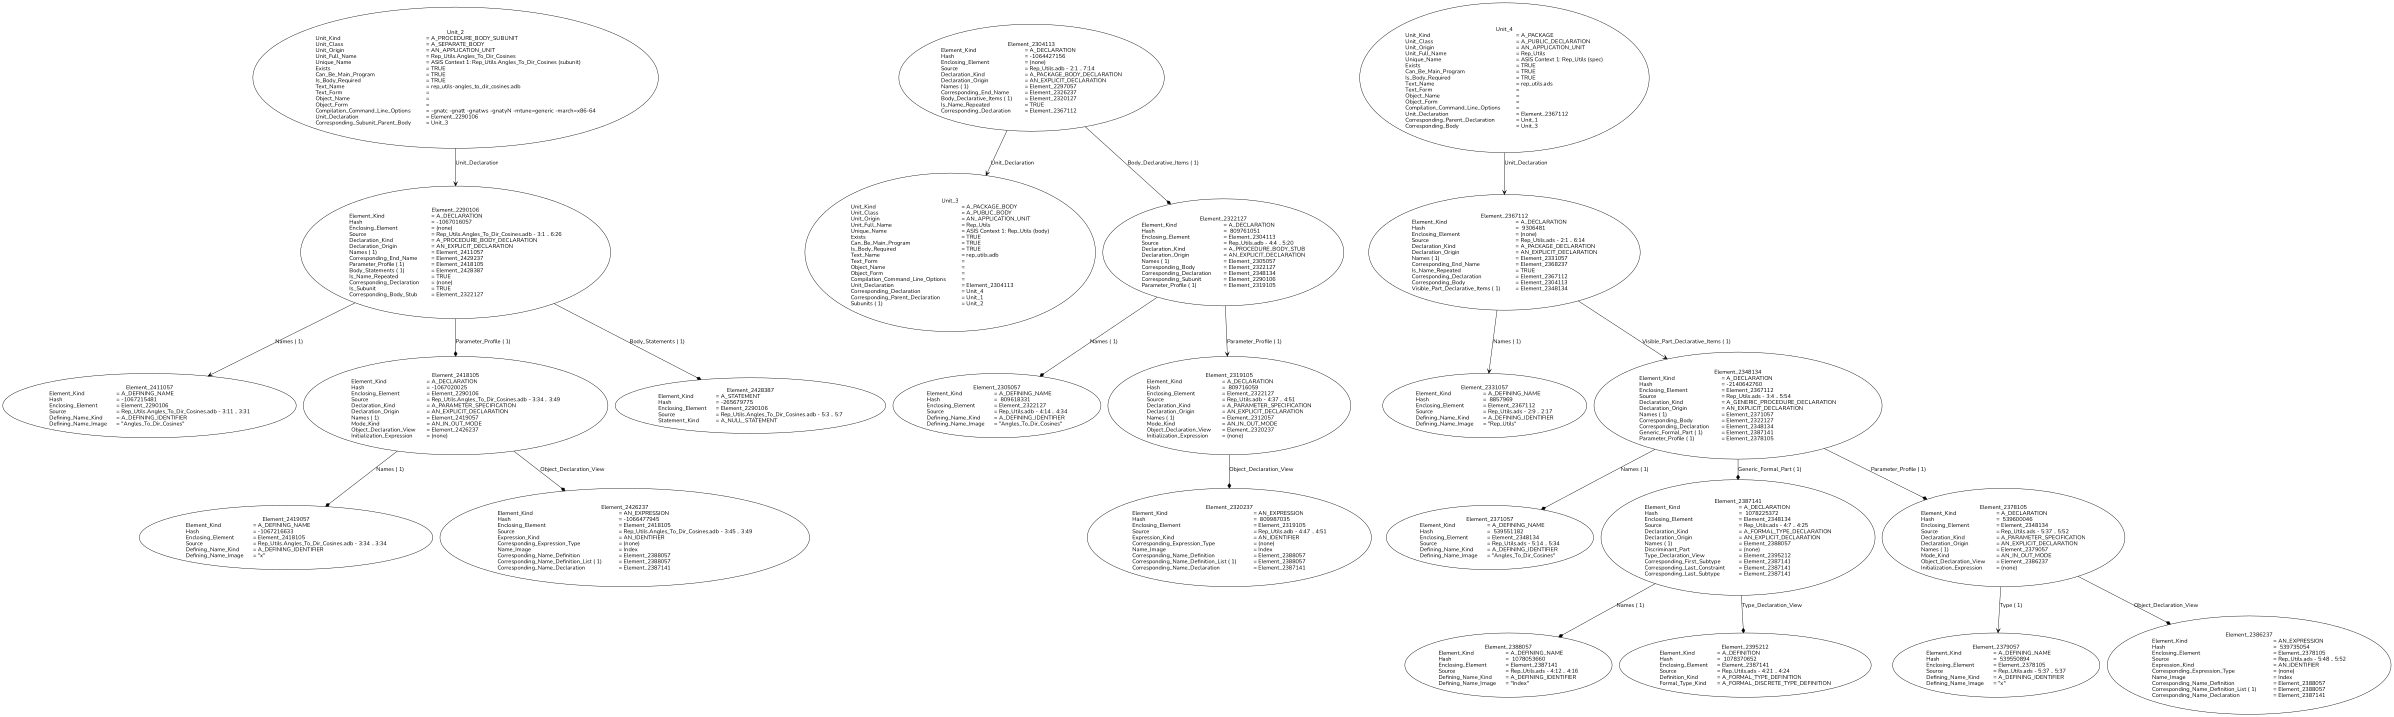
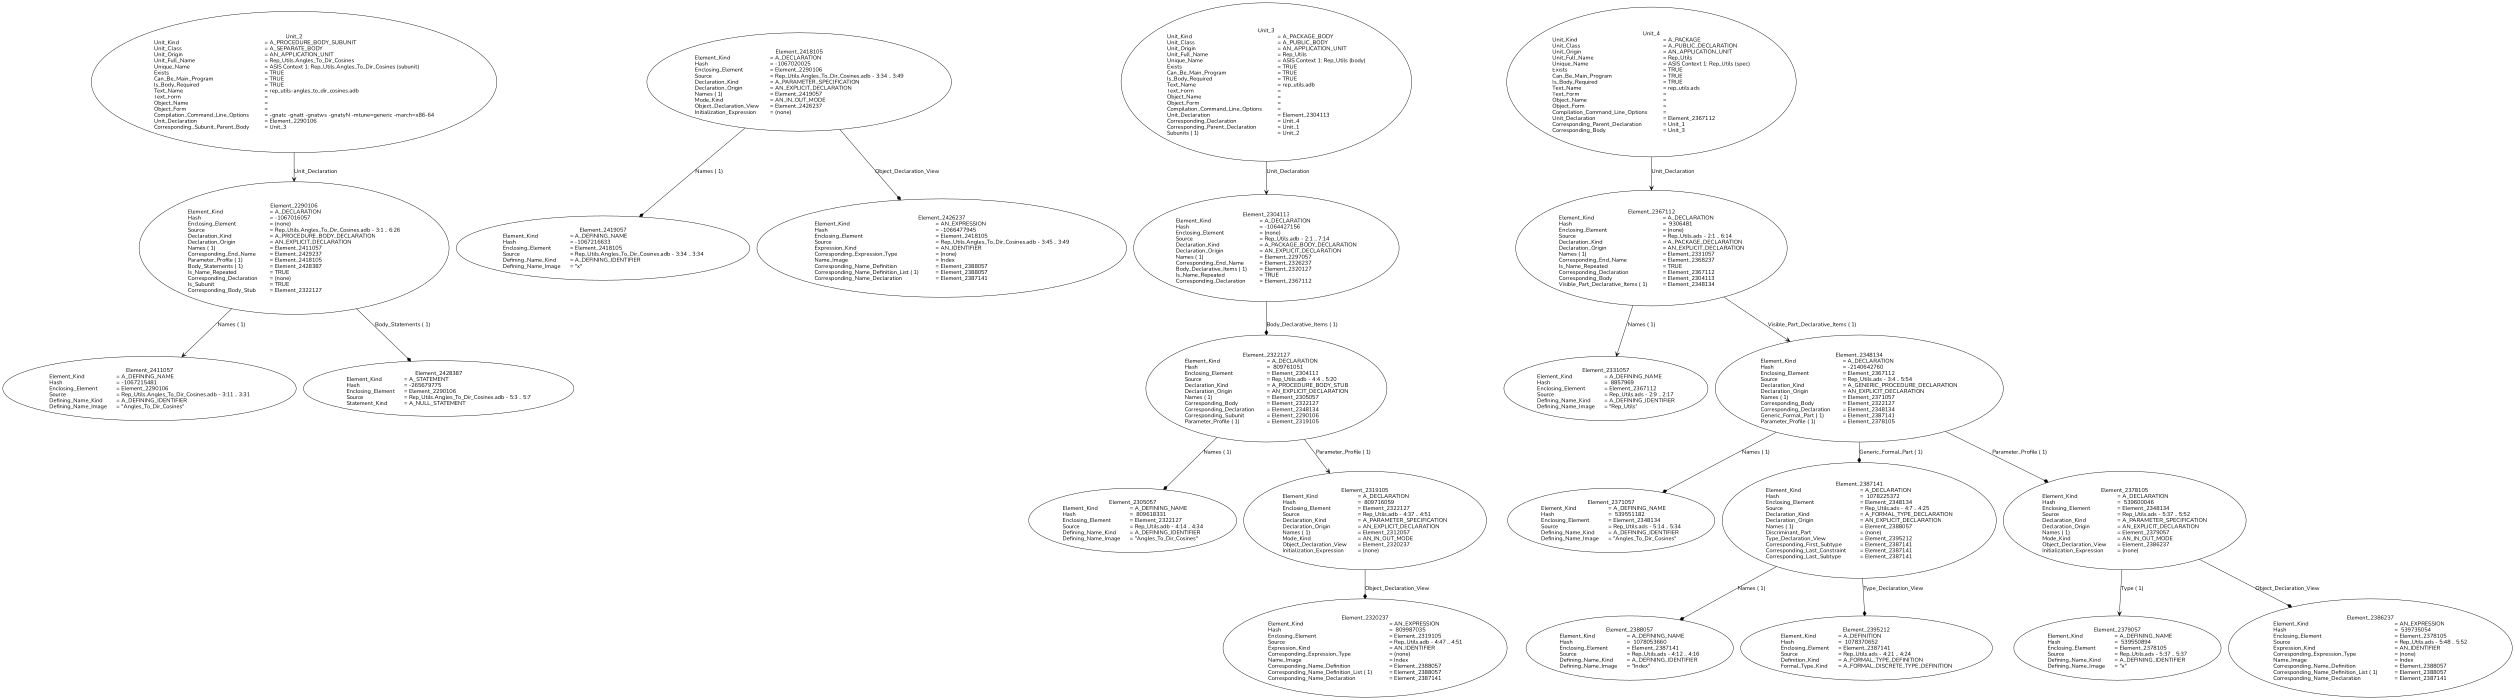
(997, 151) -> (1266, 176)
(456, 335) -> none
